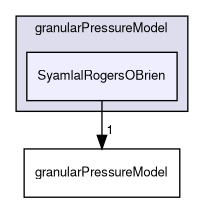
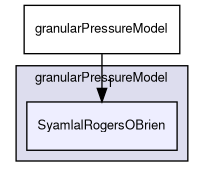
(102, 120) -> (102, 74)
